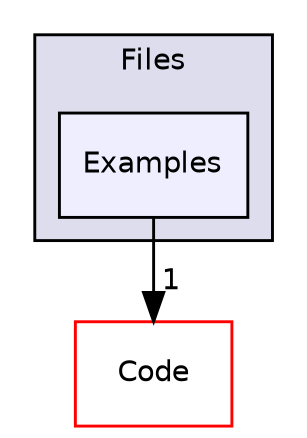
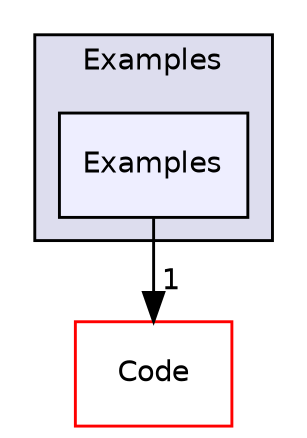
(154, 62) -> (154, 62)
